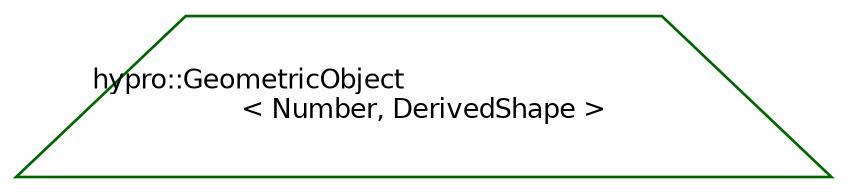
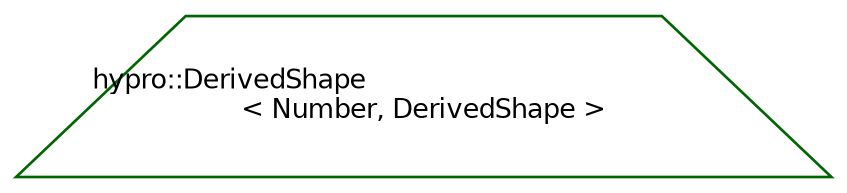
(424, 97) -> (424, 97)
